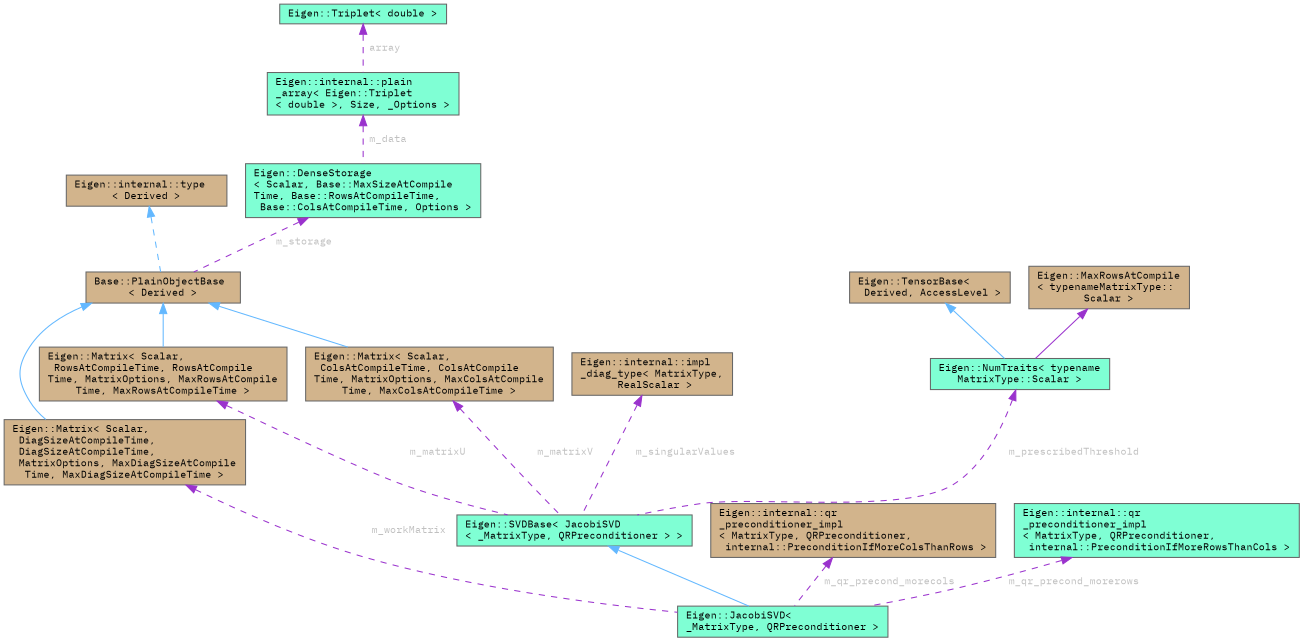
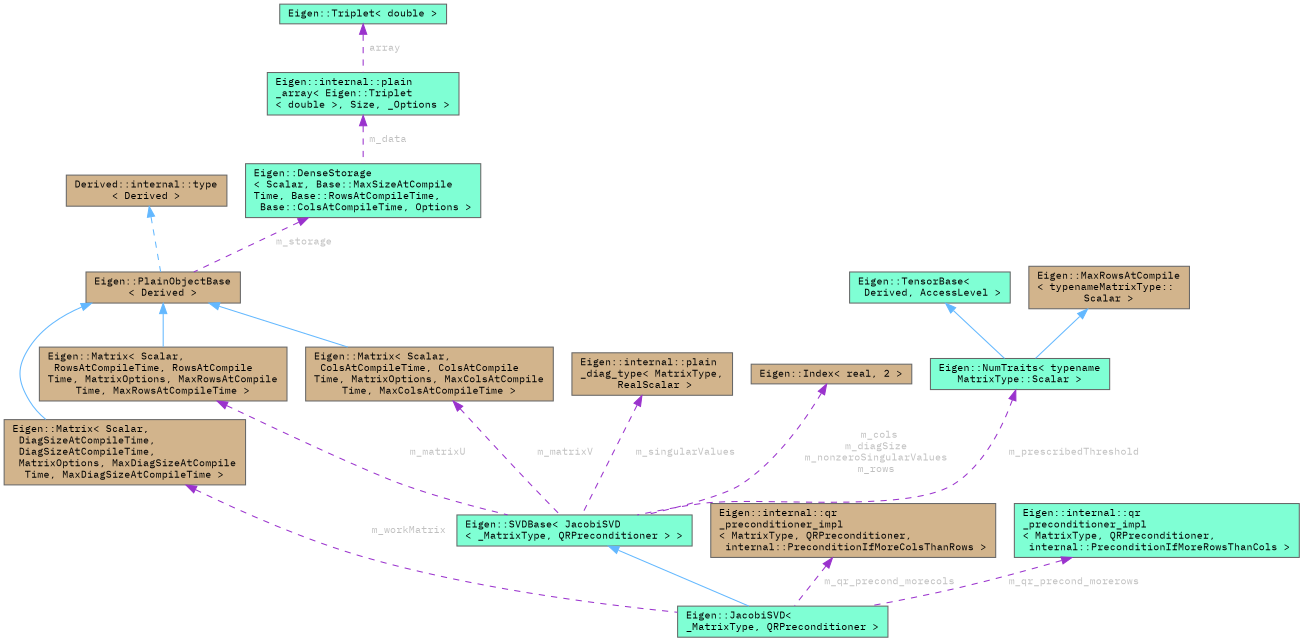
(147, 191) -> (147, 191)
(163, 288) -> (163, 288)
(930, 288) -> (930, 288)
(1058, 337) -> (1058, 337)
(652, 374) -> (652, 374)
none -> (831, 374)
